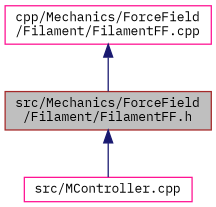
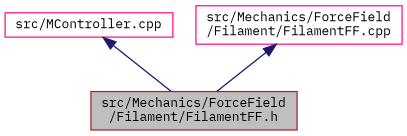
(108, 25) -> (299, 25)
(108, 160) -> (142, 69)
